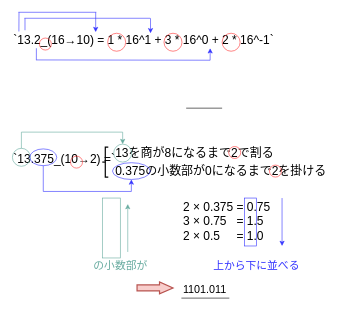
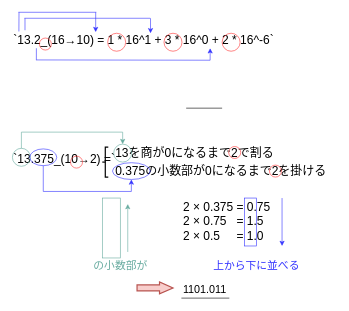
(98, 38) -> (98, 38)
(163, 150) -> (163, 150)
(230, 222) -> (230, 222)
